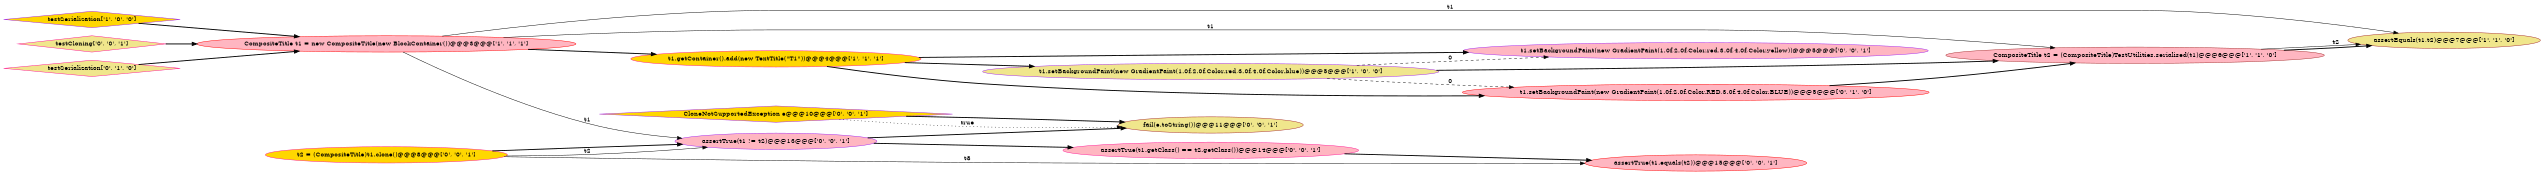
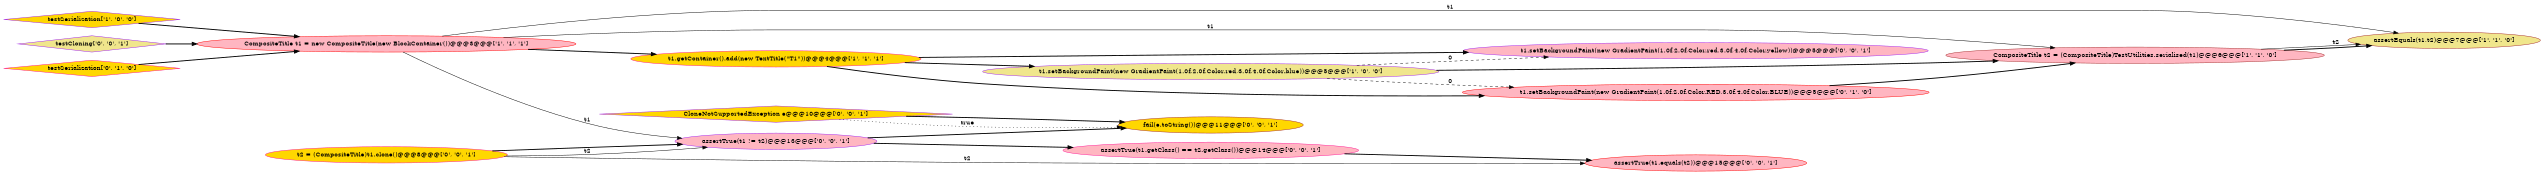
(92, 44) -> (92, 44)
(92, 68) -> (92, 68)
(1211, 125) -> (1211, 125)
(968, 159) -> (968, 159)
